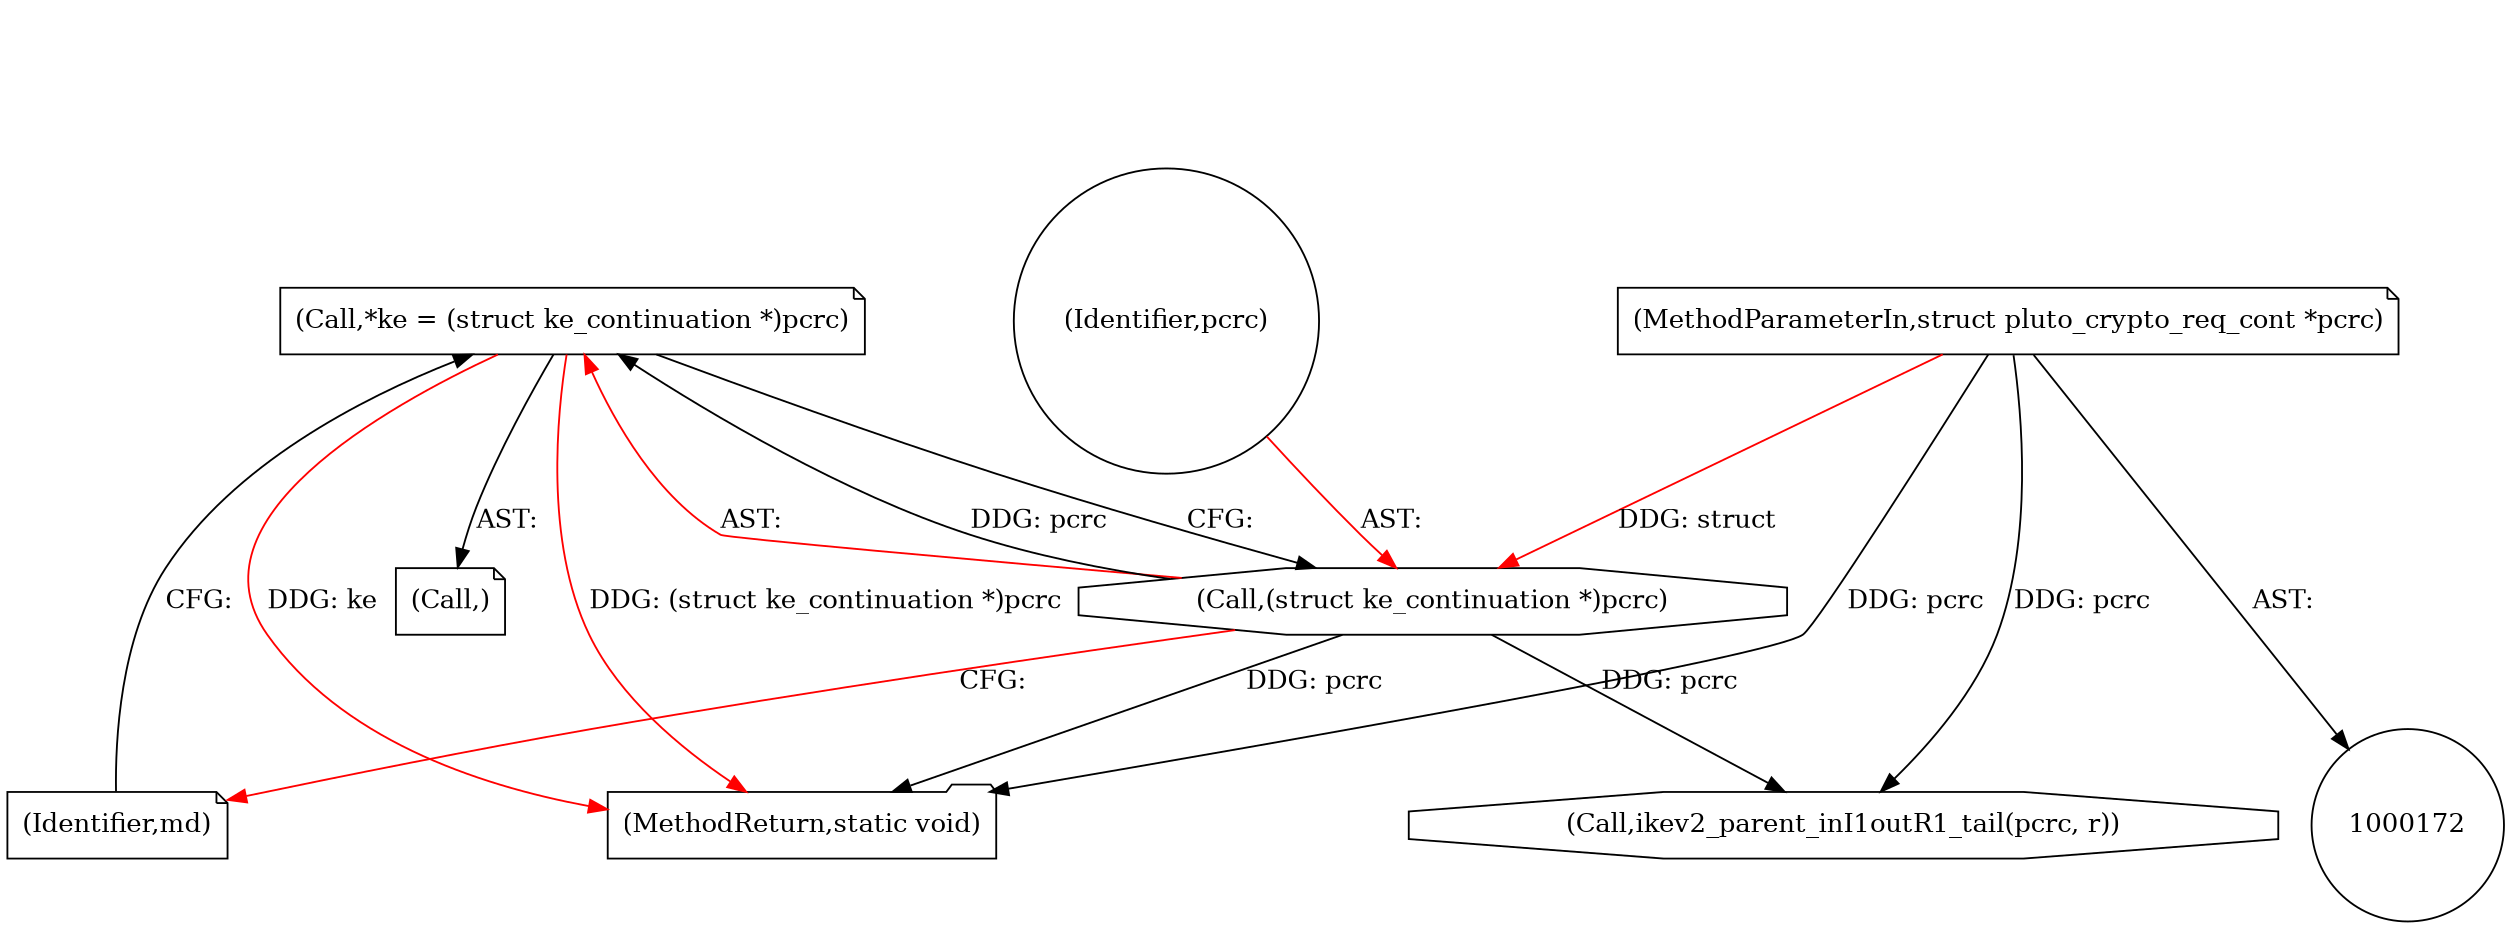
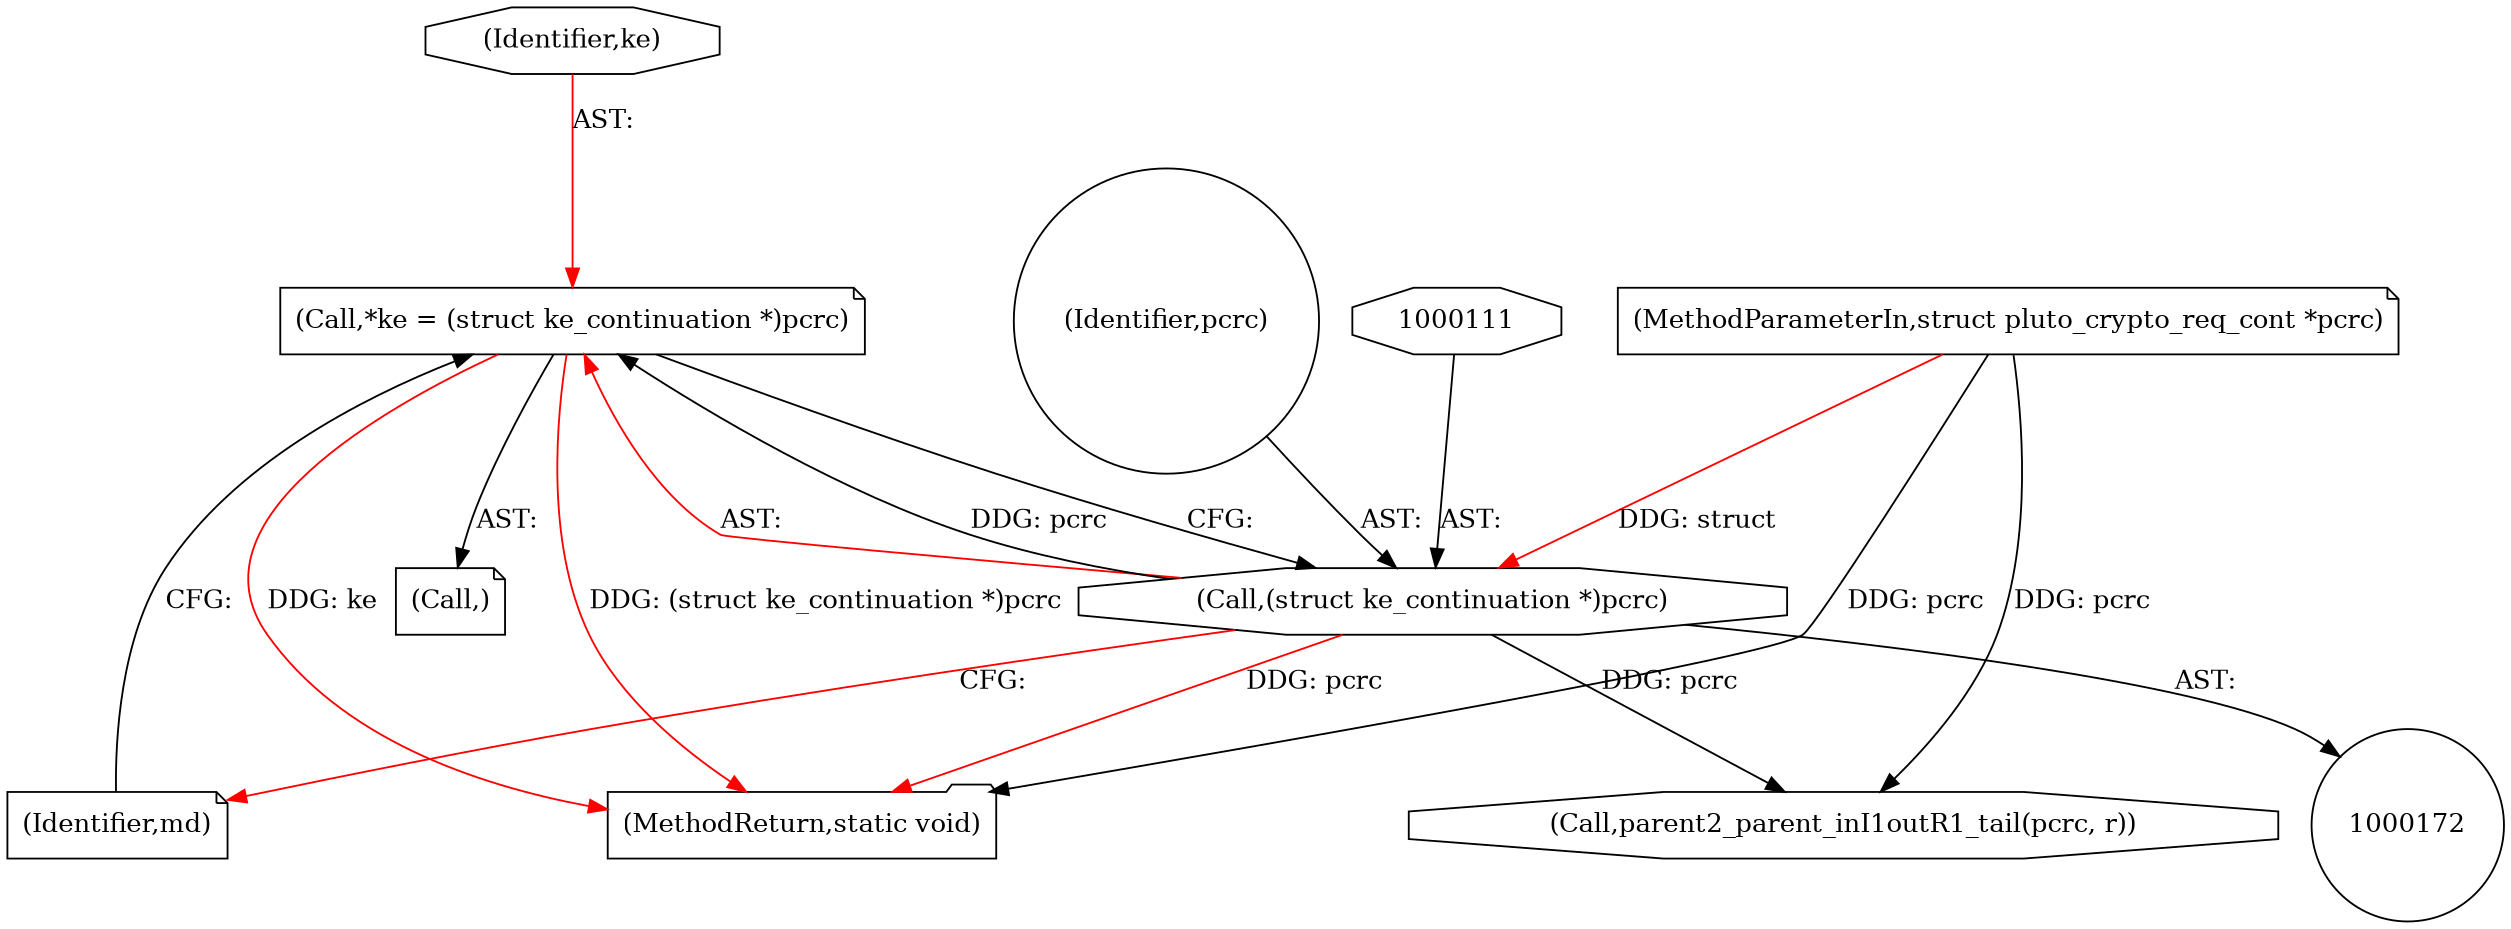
none -> (573, 41)
none -> (1457, 321)
(1323, 497) -> (1323, 497)
(2185, 545) -> (2010, 664)
(1126, 710) -> (1126, 710)
(1844, 825) -> (1844, 825)
